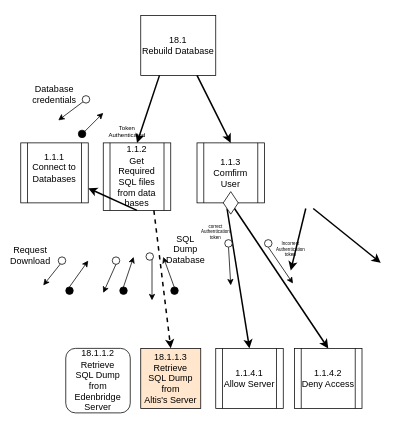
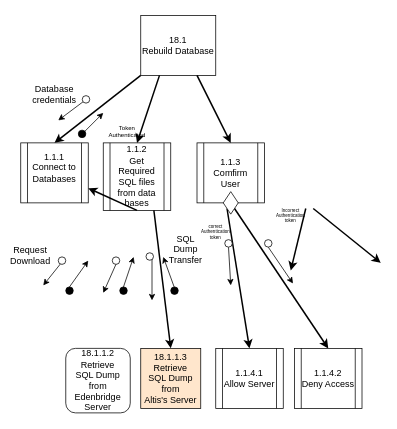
none -> (100, 107)
(186, 249) -> (186, 249)
(291, 249) -> (291, 216)
(162, 277) -> (162, 277)
